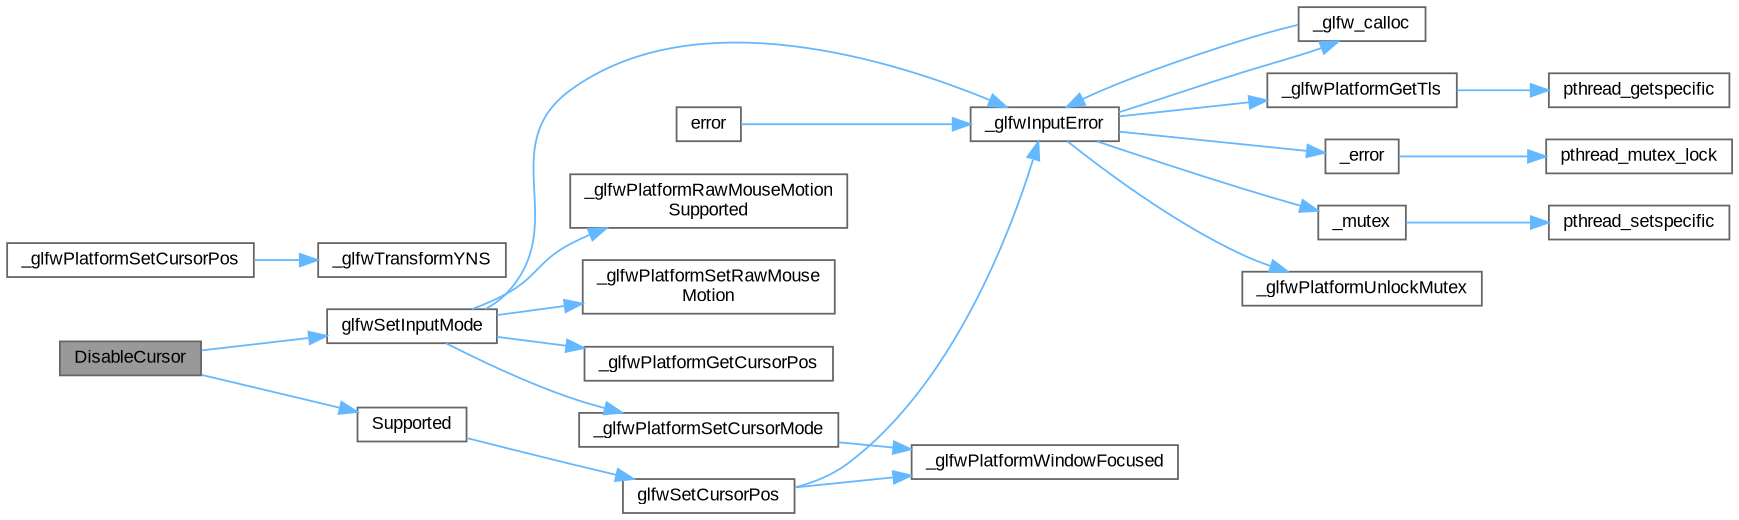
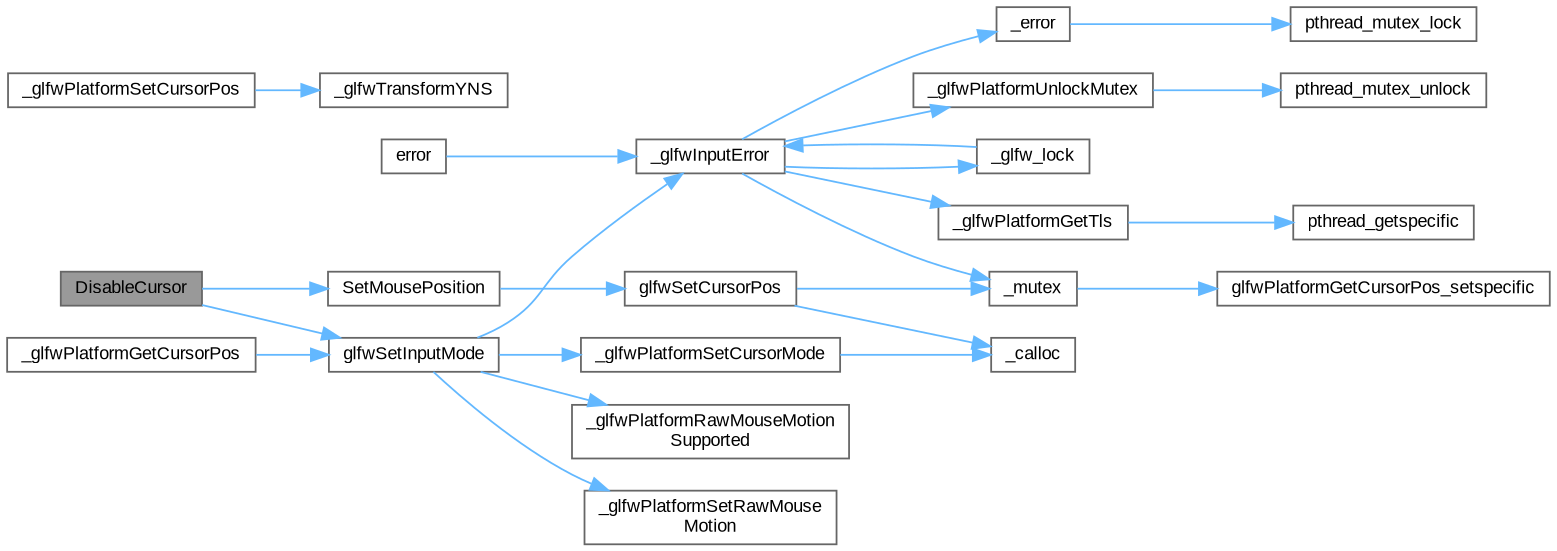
(1362, 24) -> (1033, 156)
none -> (1384, 90)
(1639, 223) -> (1384, 289)
(532, 341) -> (284, 355)
(947, 351) -> (884, 289)
(412, 425) -> (414, 289)
(1045, 462) -> (1033, 355)
